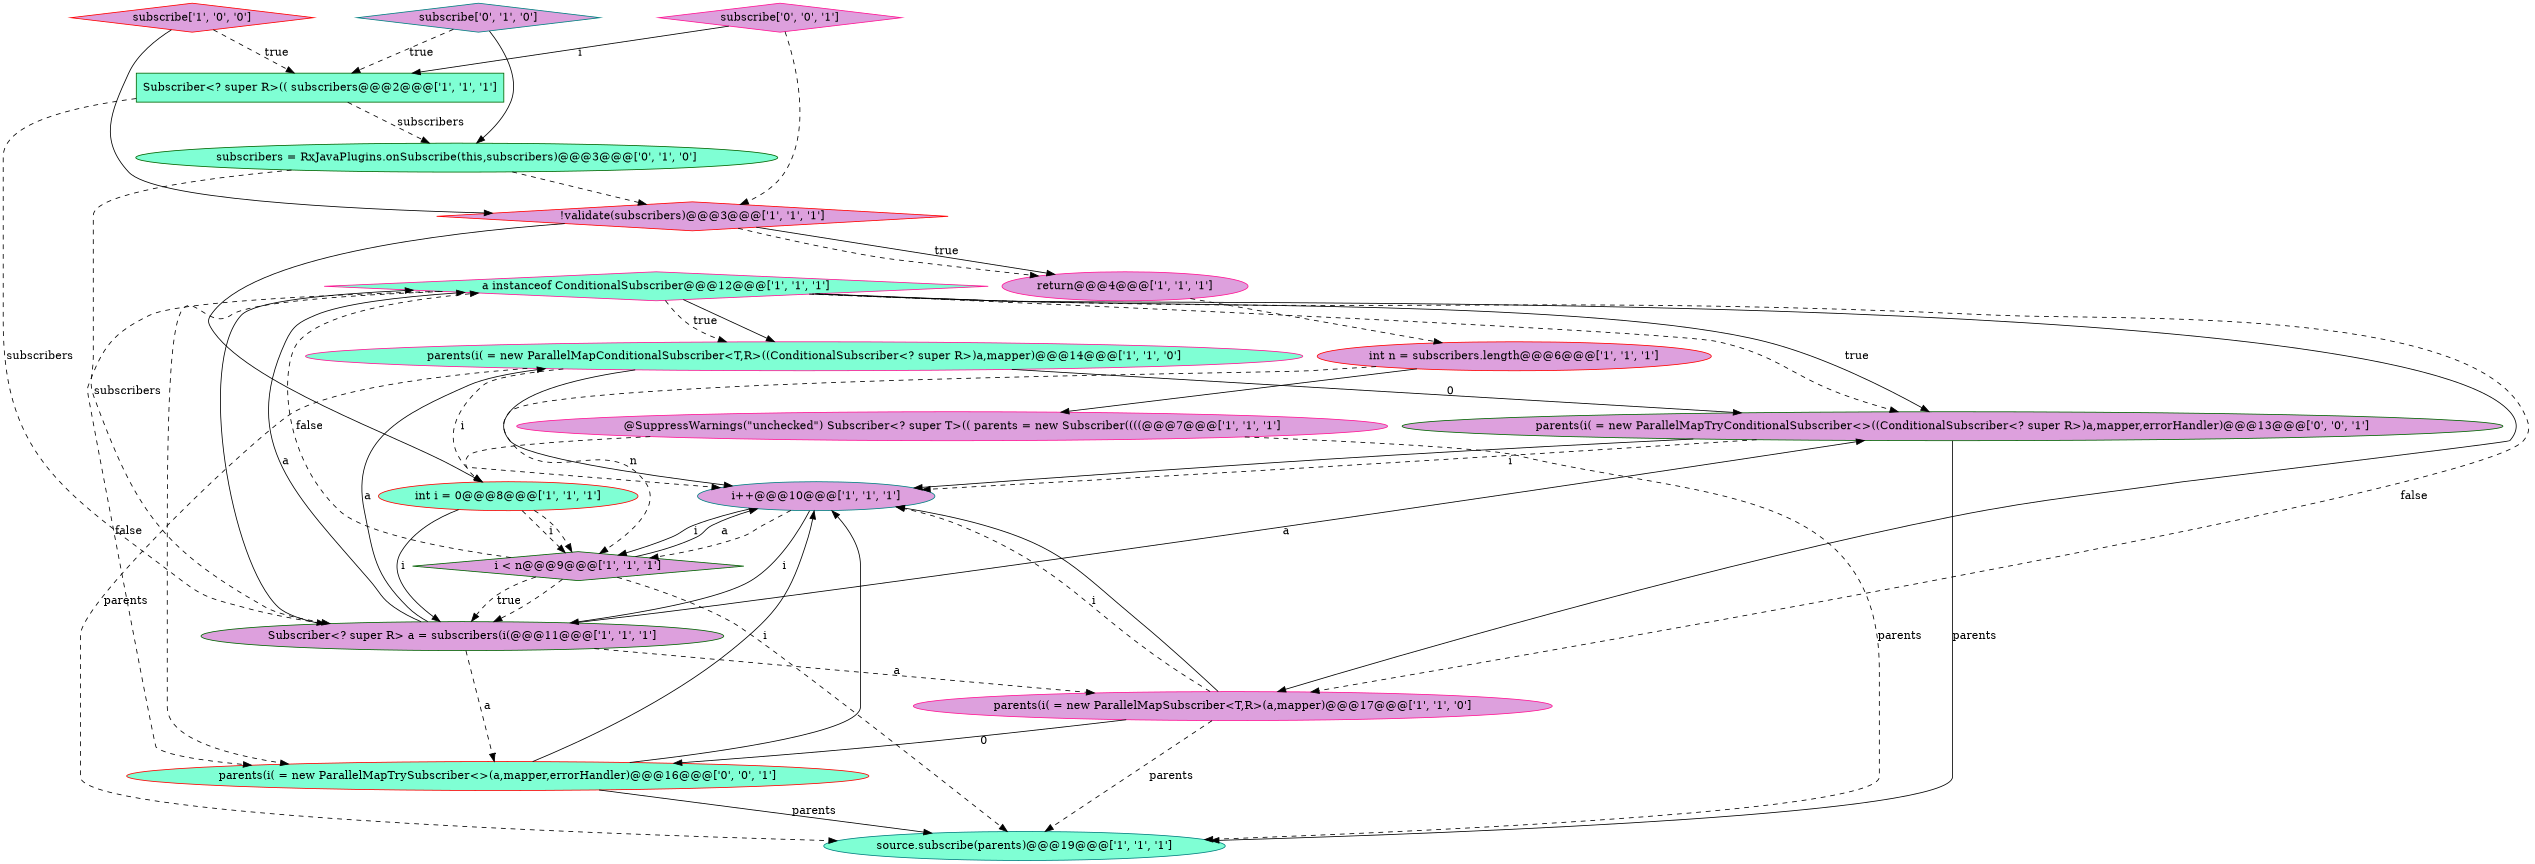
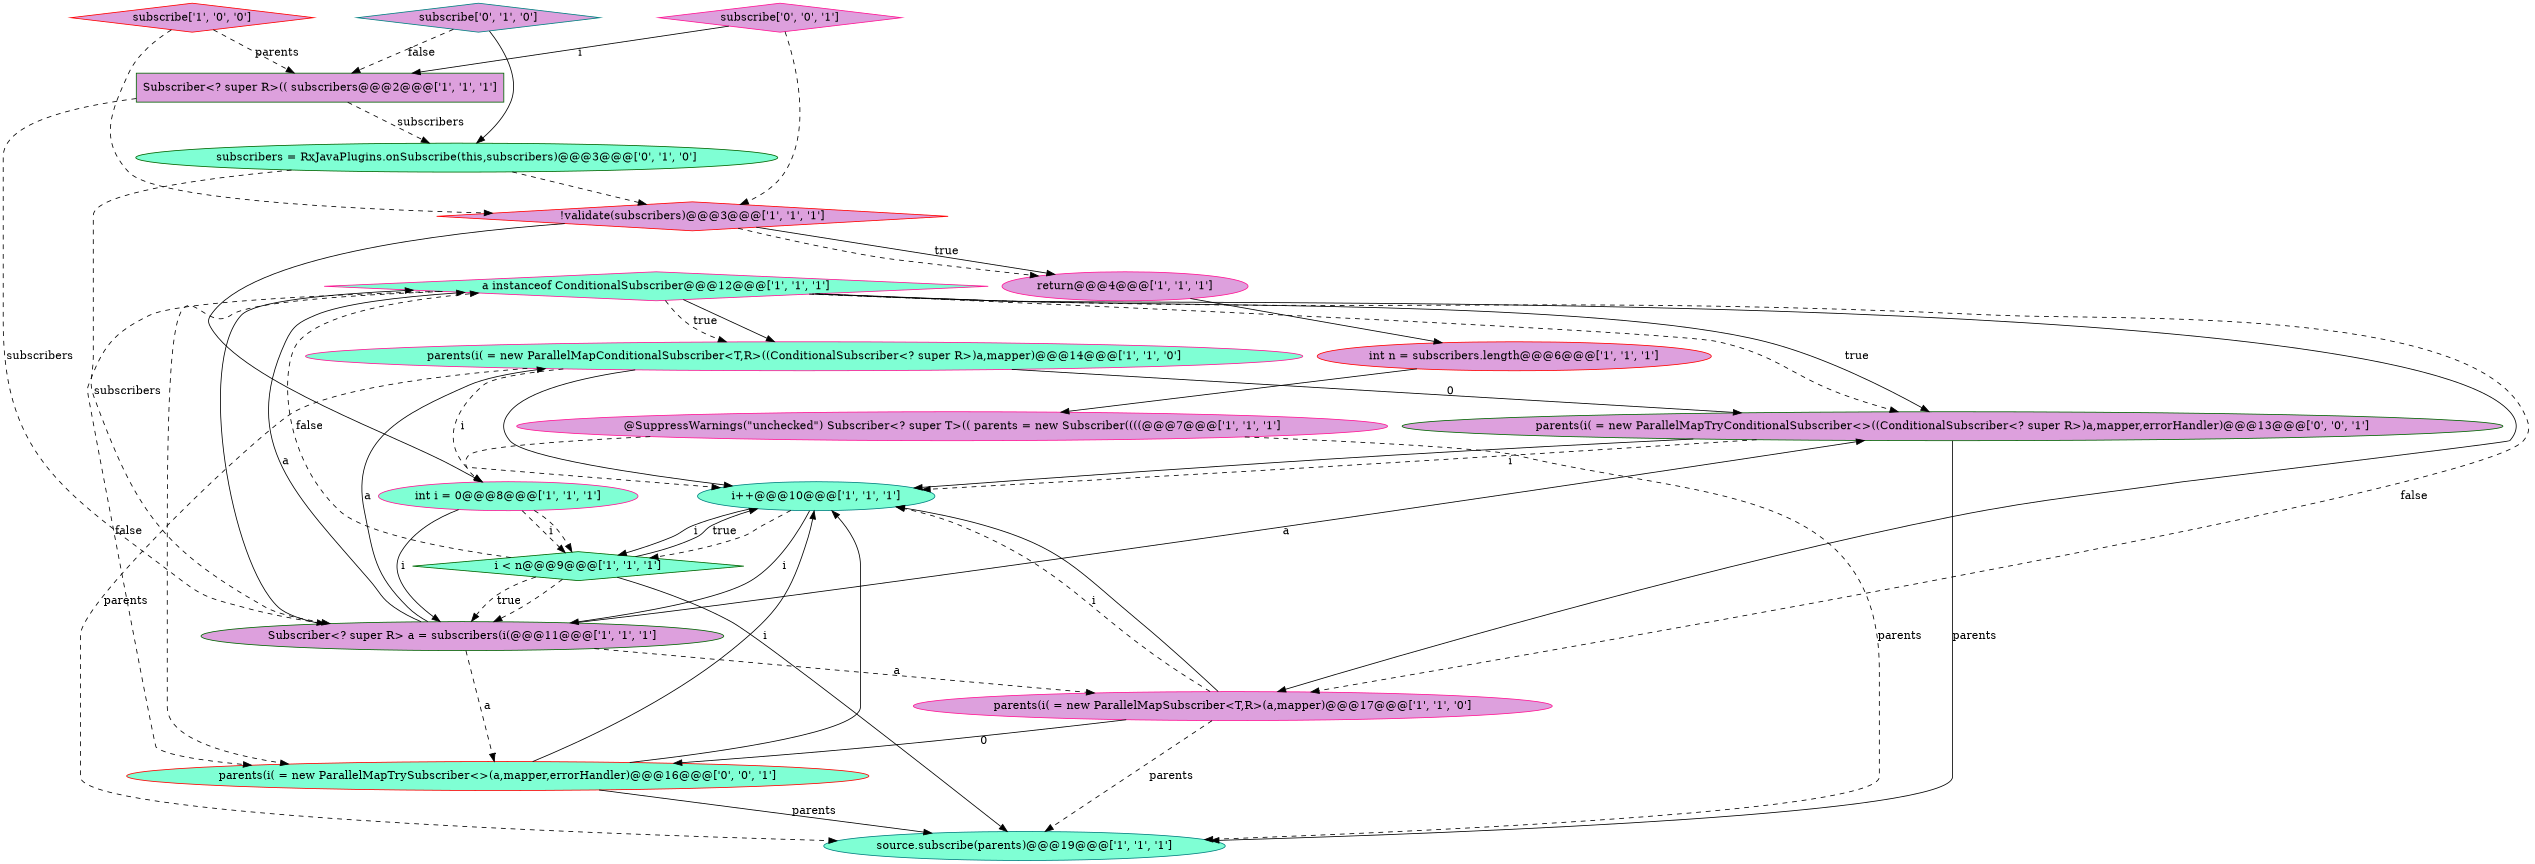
(277, 53) -> (277, 53)
(422, 53) -> (422, 53)
(320, 88) -> (320, 88)
(220, 196) -> (220, 196)
(1324, 322) -> (1324, 322)
(808, 384) -> none
(508, 496) -> (508, 496)
(816, 496) -> (816, 496)
(725, 531) -> (725, 531)
(578, 566) -> (578, 566)
(819, 685) -> (819, 685)
